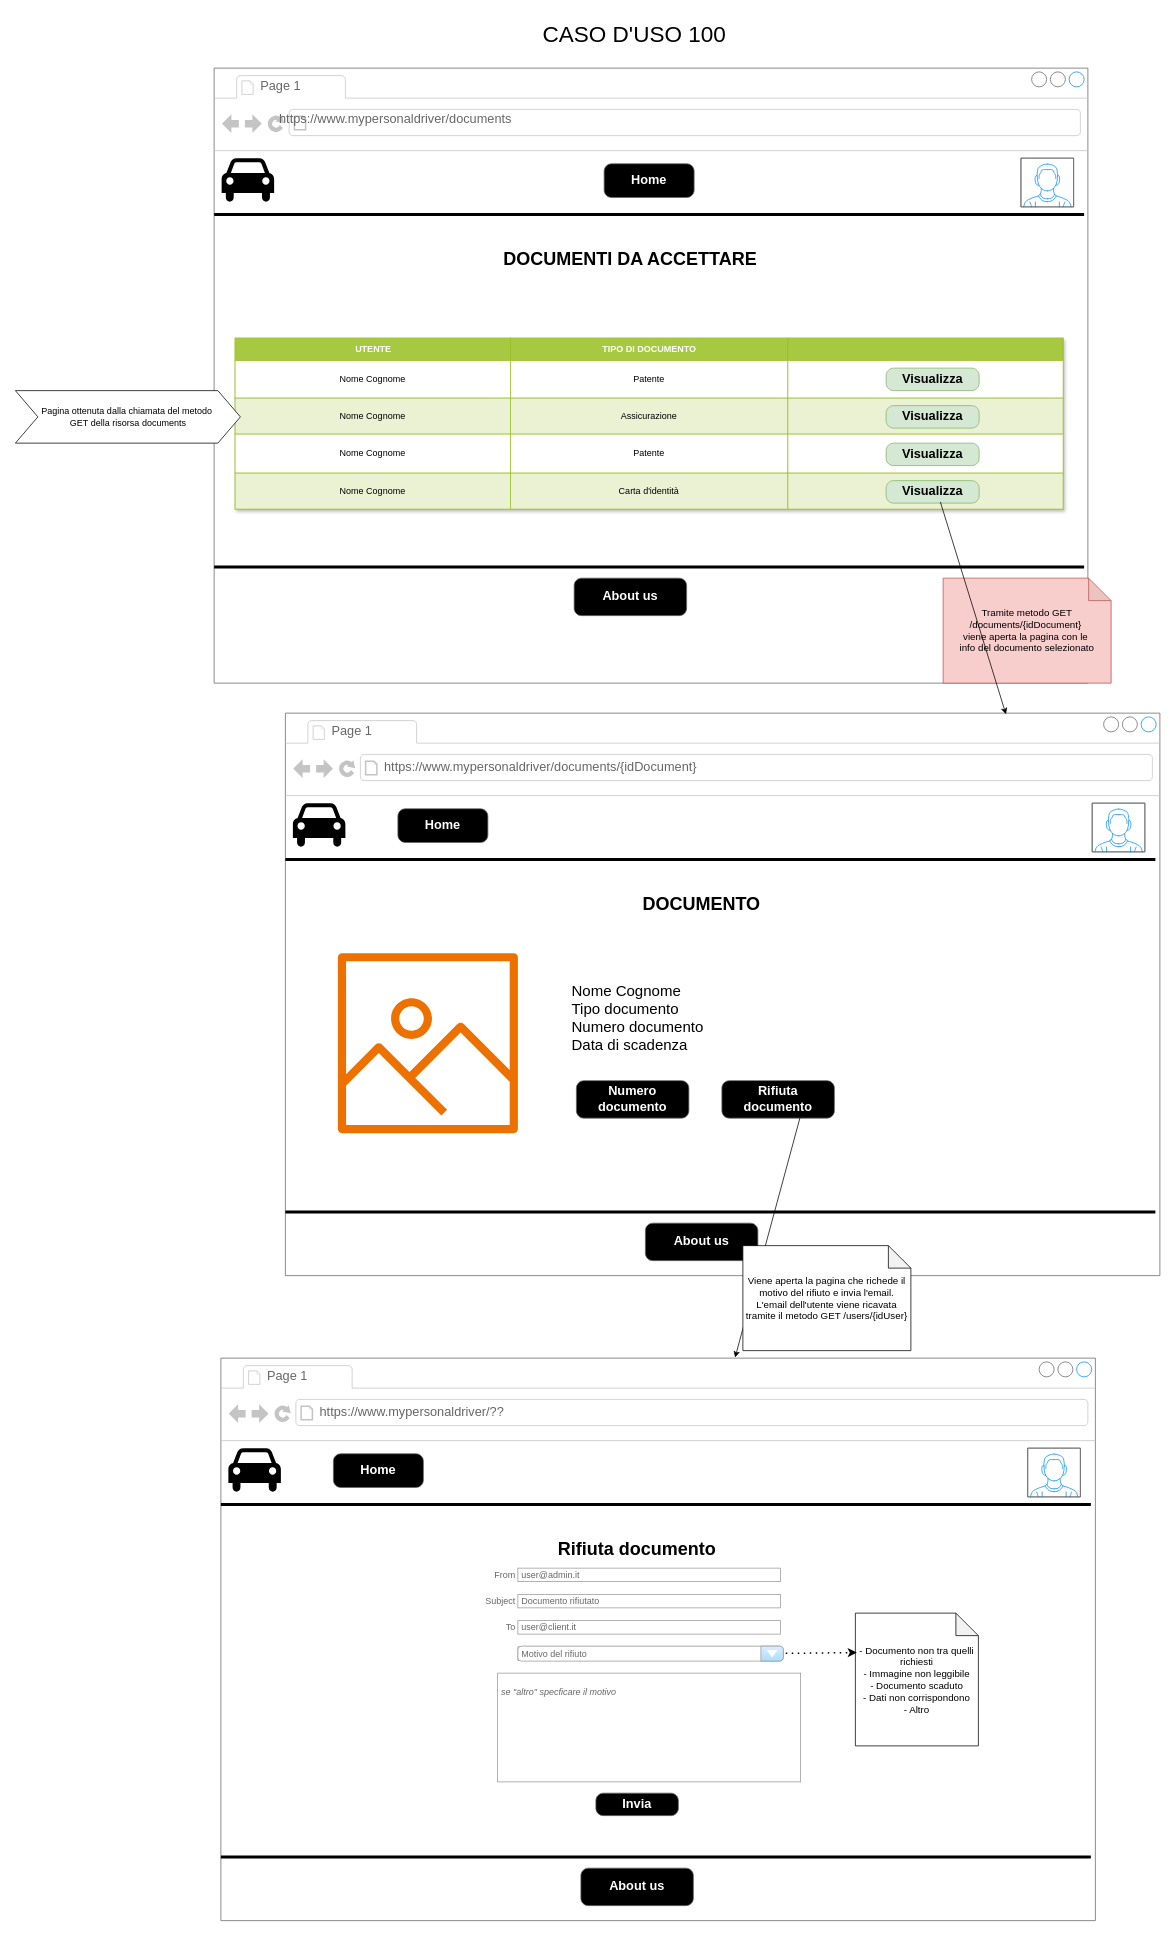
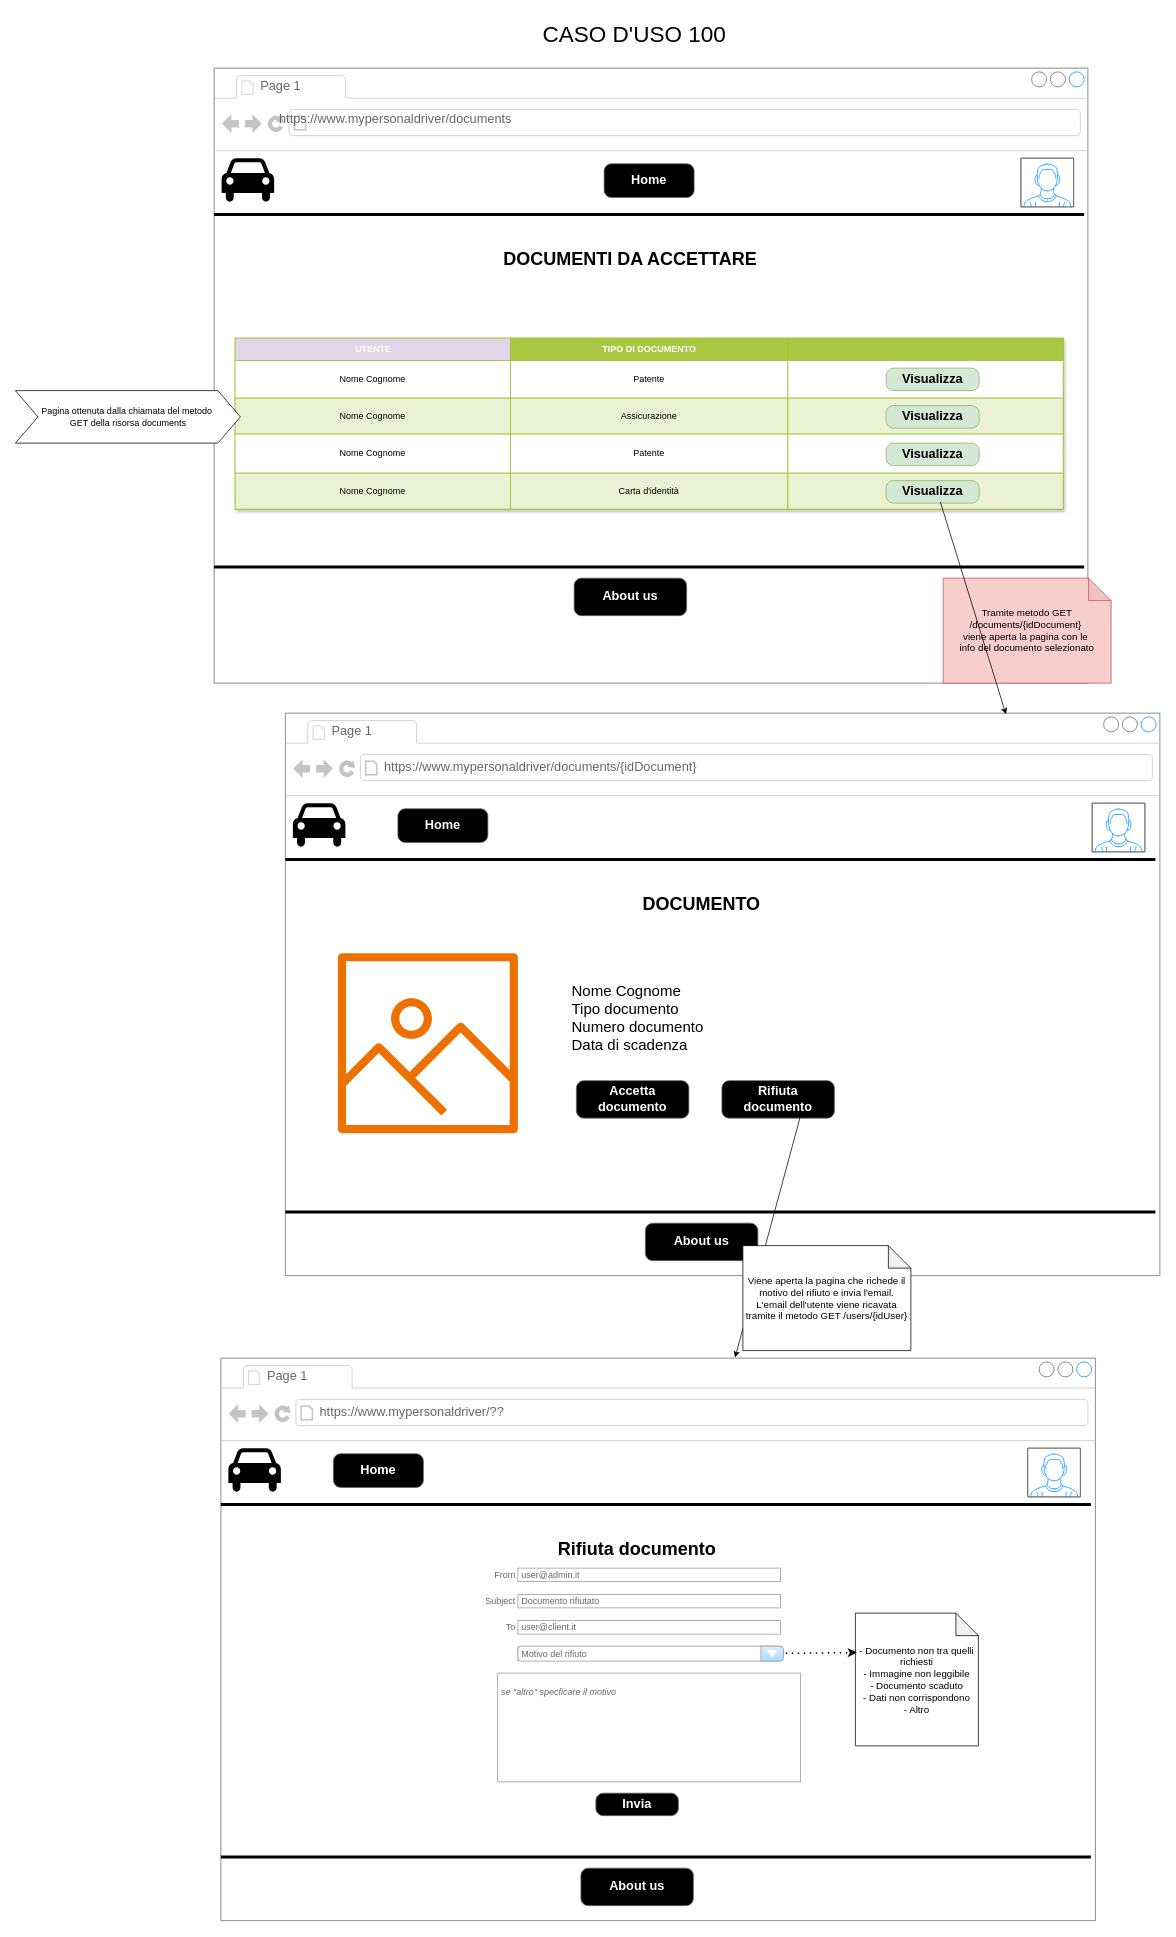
(373, 349) -> (373, 349)
(633, 1099) -> (633, 1099)
